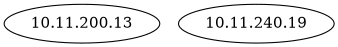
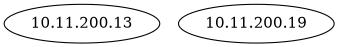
(256, 24) -> (256, 24)
